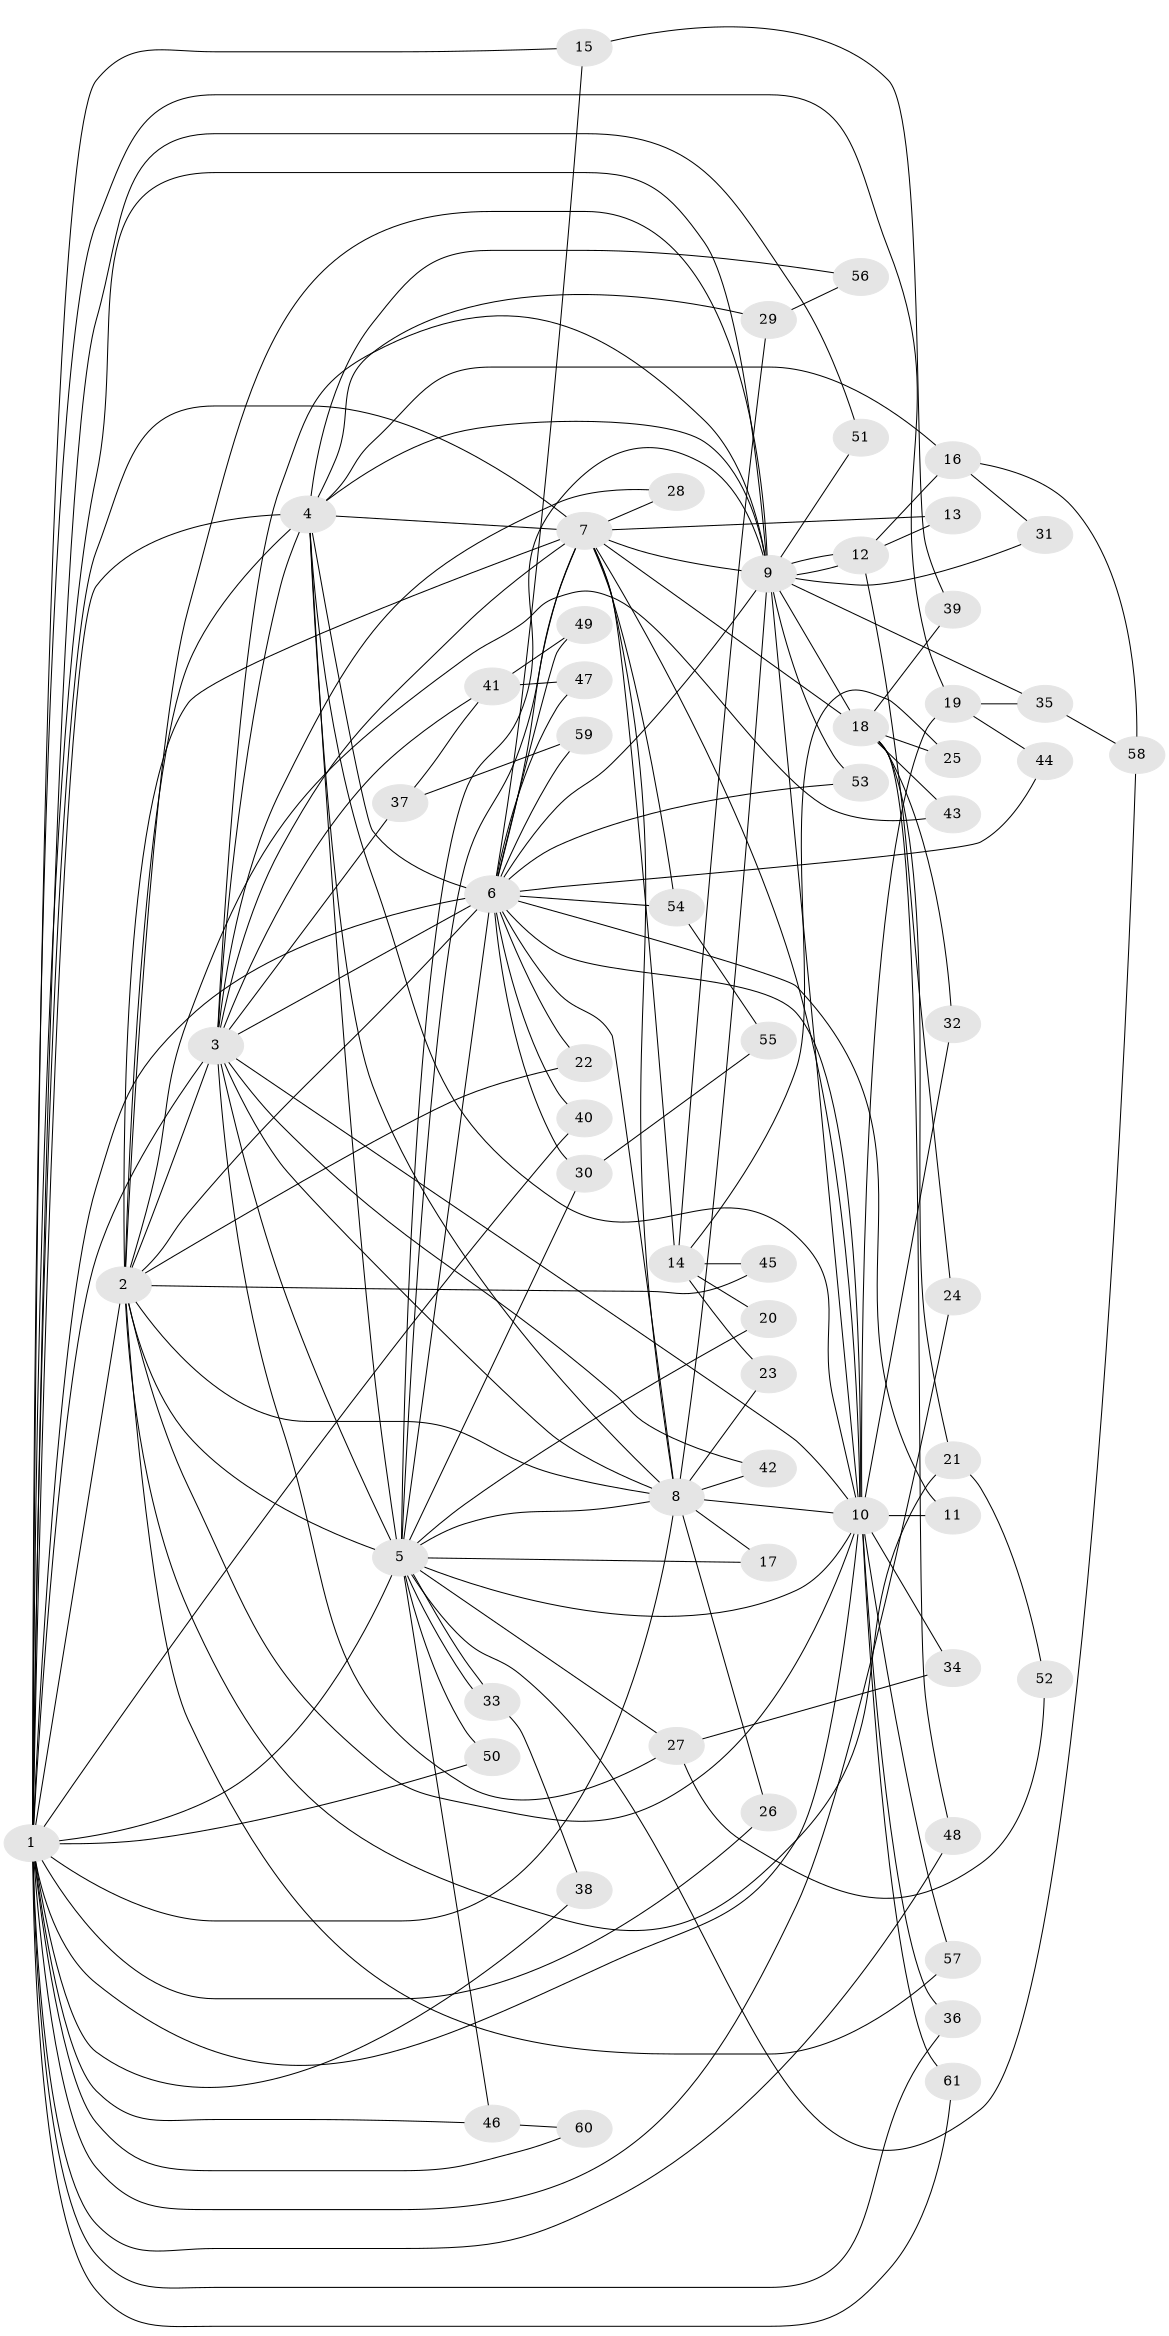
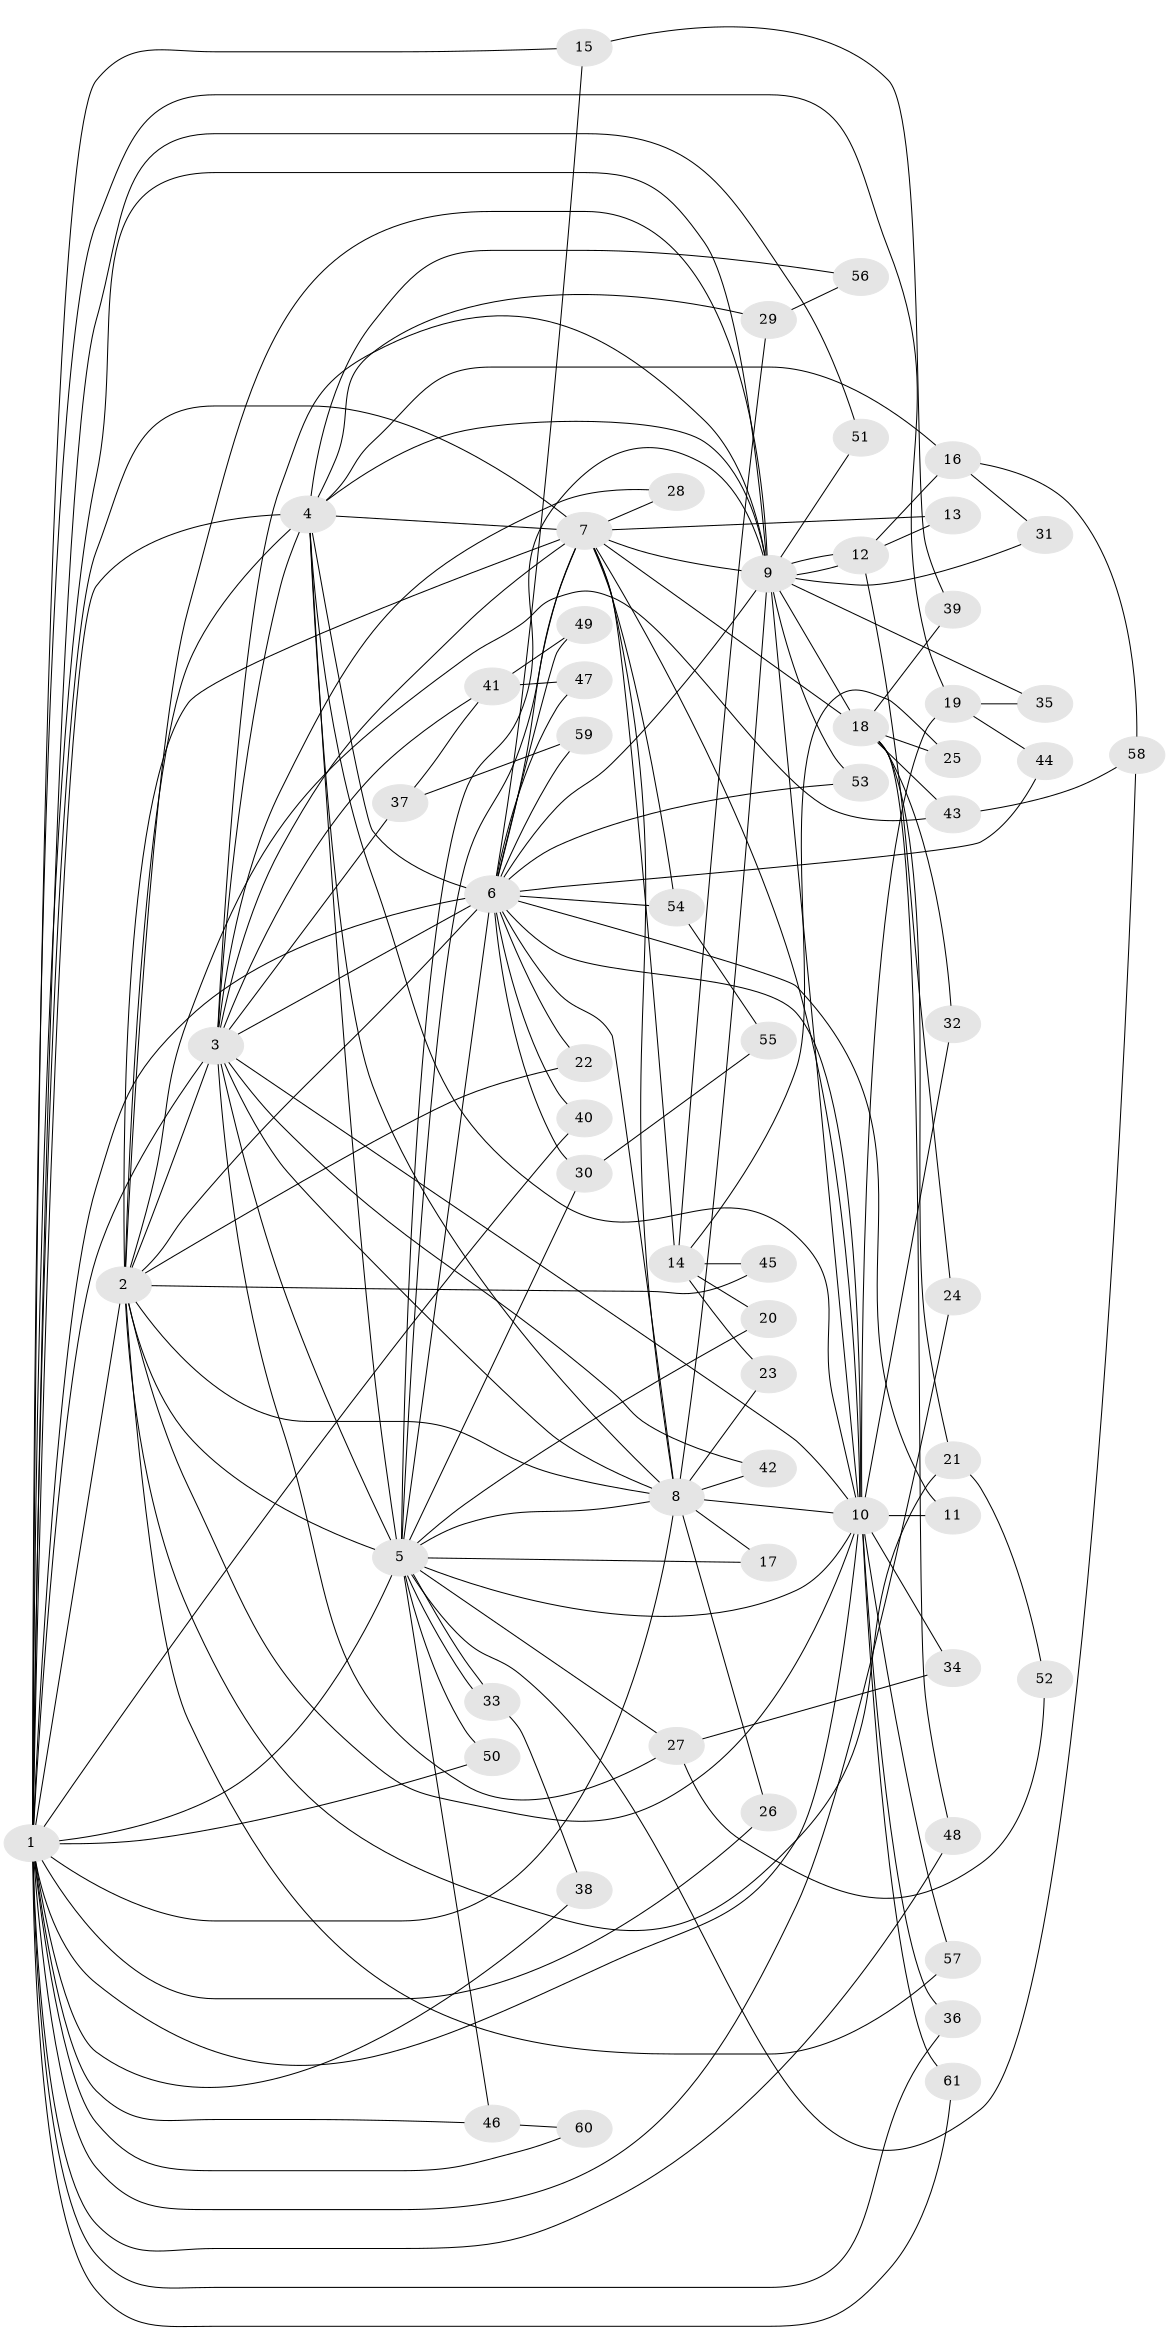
(1091, 729) -> (1051, 796)
